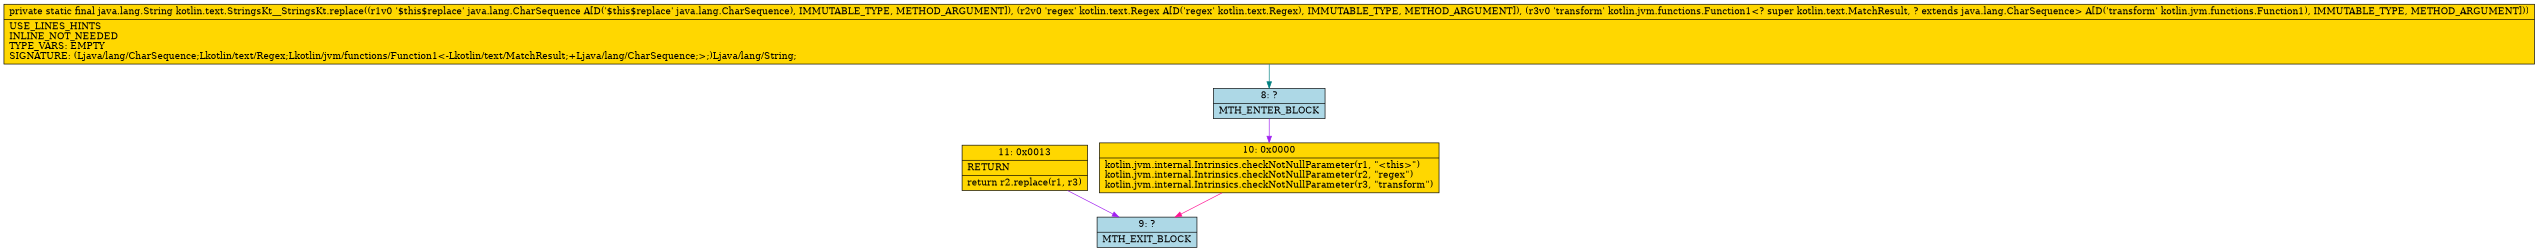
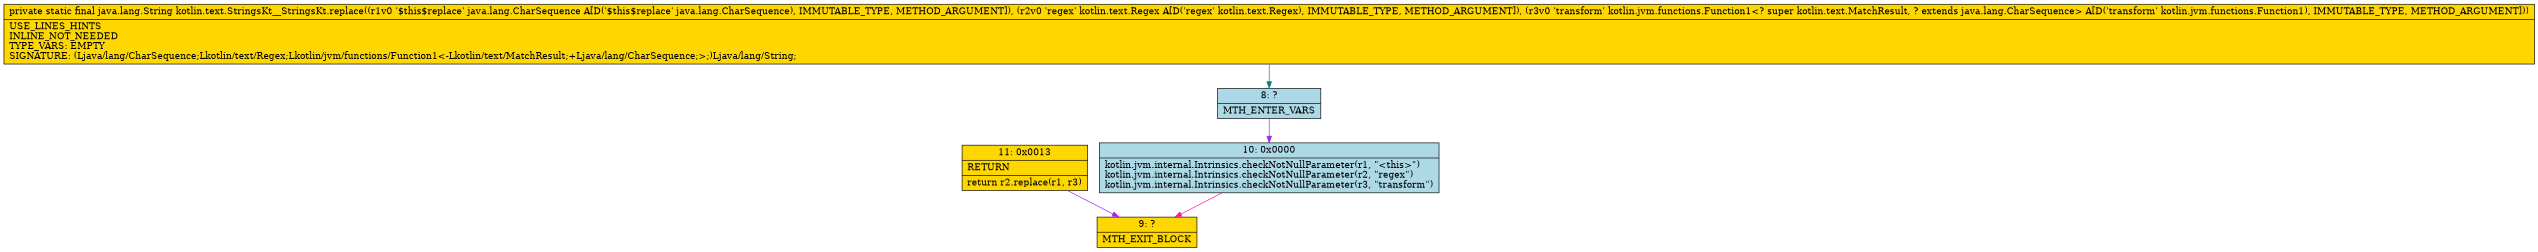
(1269, 111) -> (1269, 111)
(1269, 168) -> (1269, 168)
(1147, 232) -> (1147, 232)
